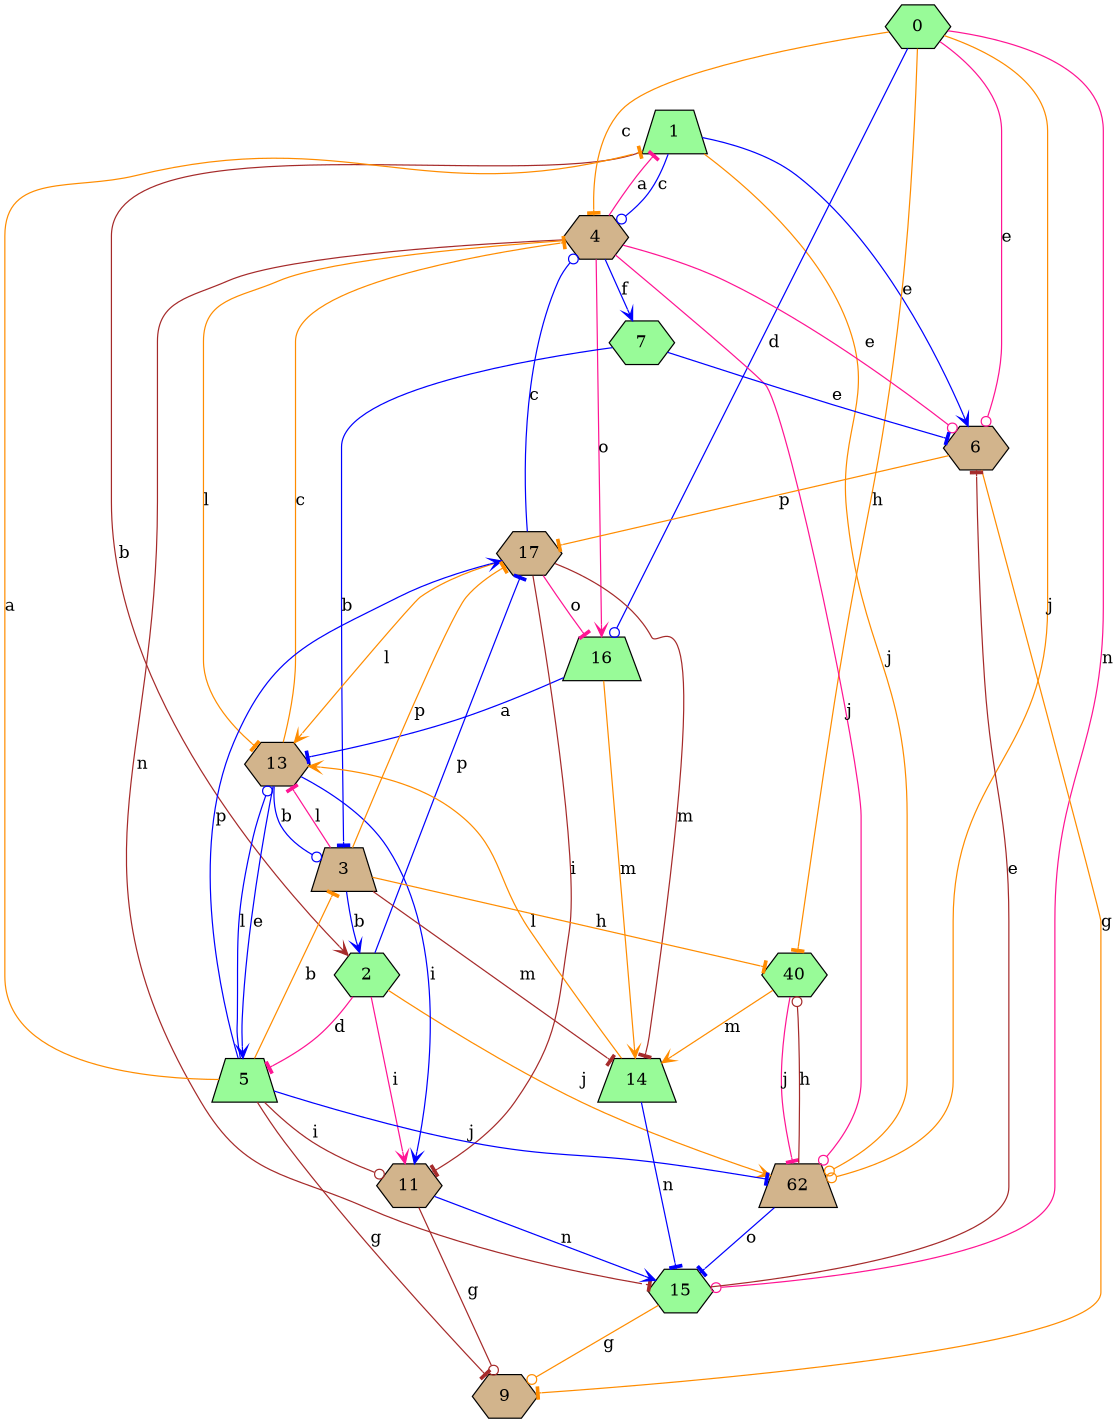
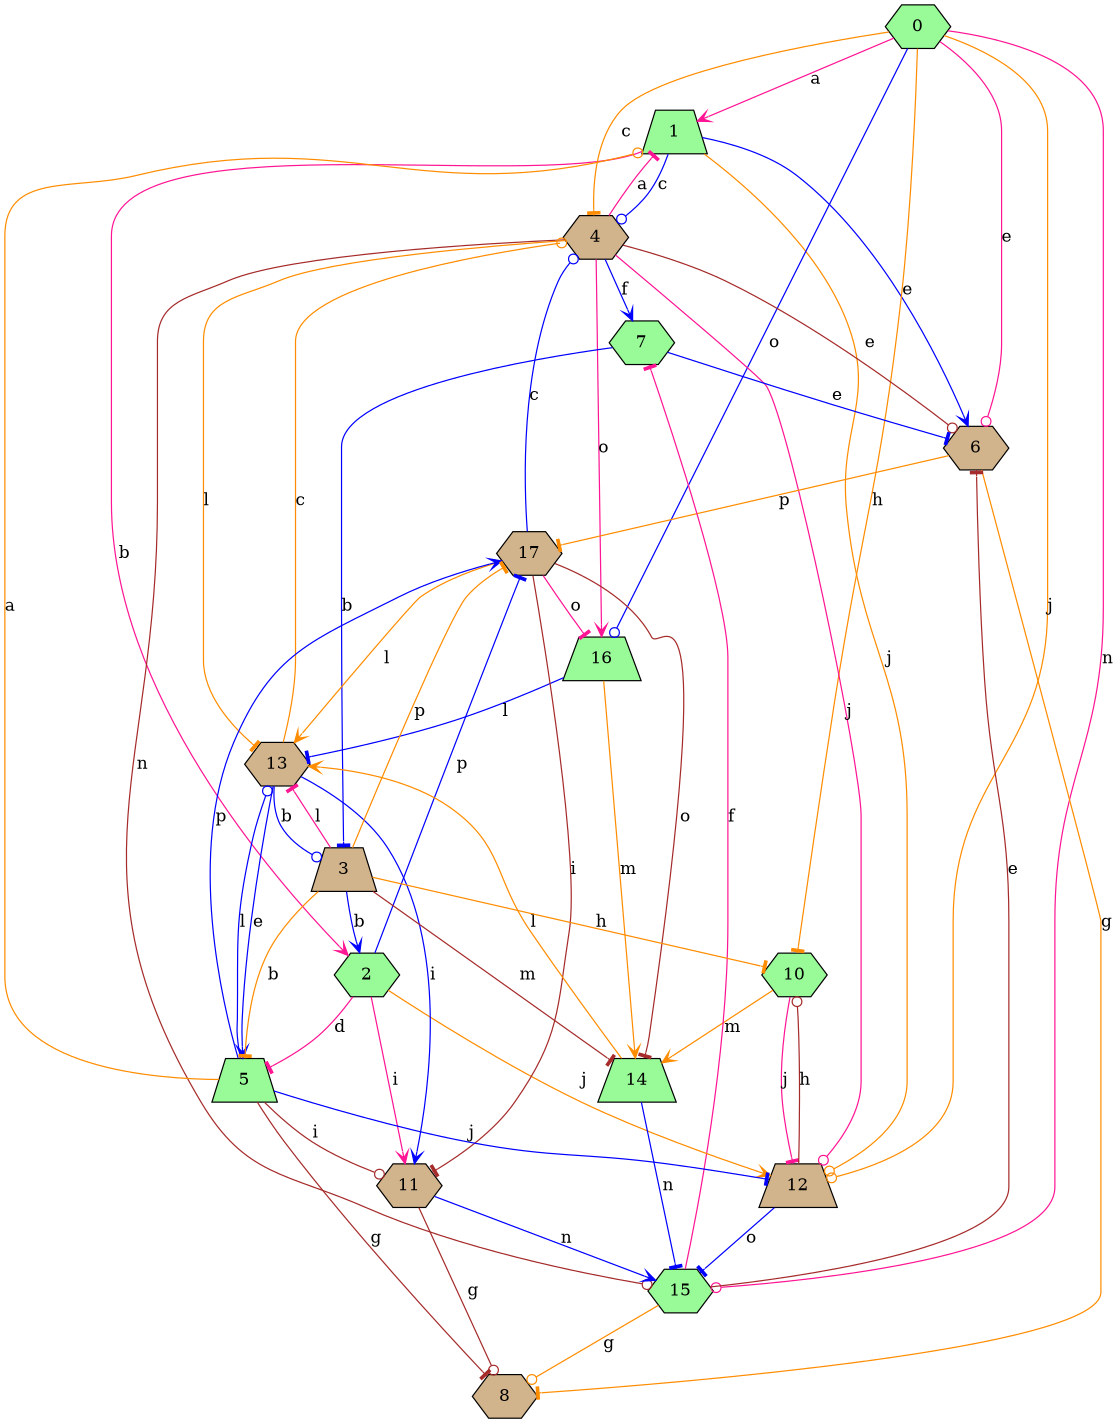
none -> (801, 77)
(794, 319) -> (794, 319)
(775, 343) -> (775, 343)
(111, 345) -> (111, 345)
(296, 396) -> (296, 396)
(5, 406) -> (5, 406)
(506, 712) -> (506, 712)
(135, 752) -> (135, 752)
none -> (728, 816)
(685, 817) -> (685, 817)
(794, 975) -> (794, 975)
(293, 978) -> (263, 963)
(798, 1186) -> (798, 1186)
(505, 1396) -> (505, 1396)
